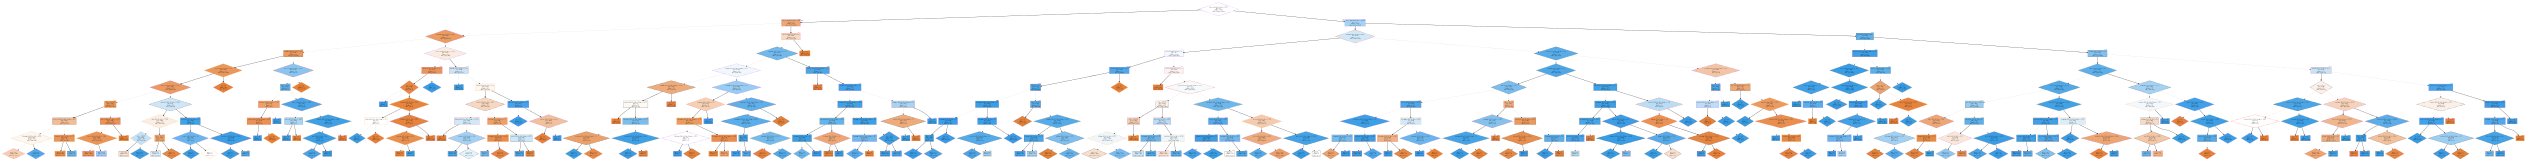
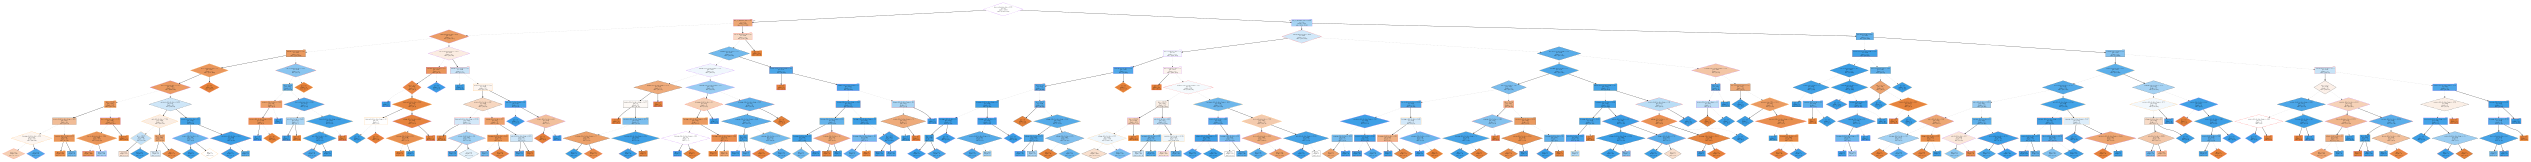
none -> (2204, 154)
